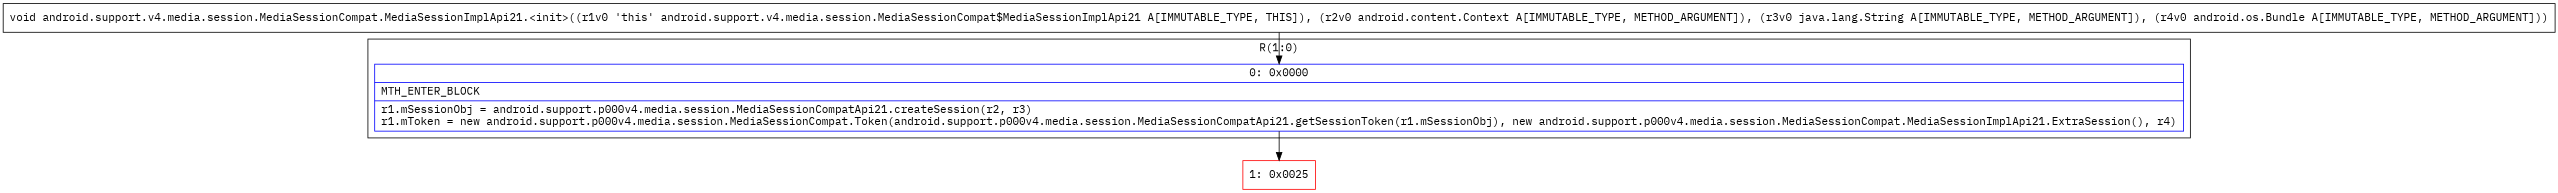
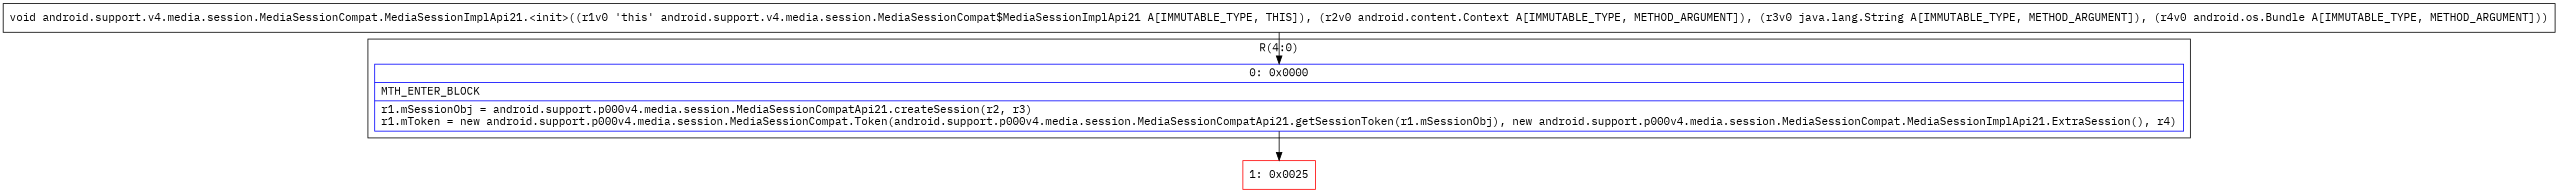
(1279, 48) -> (1279, 48)
